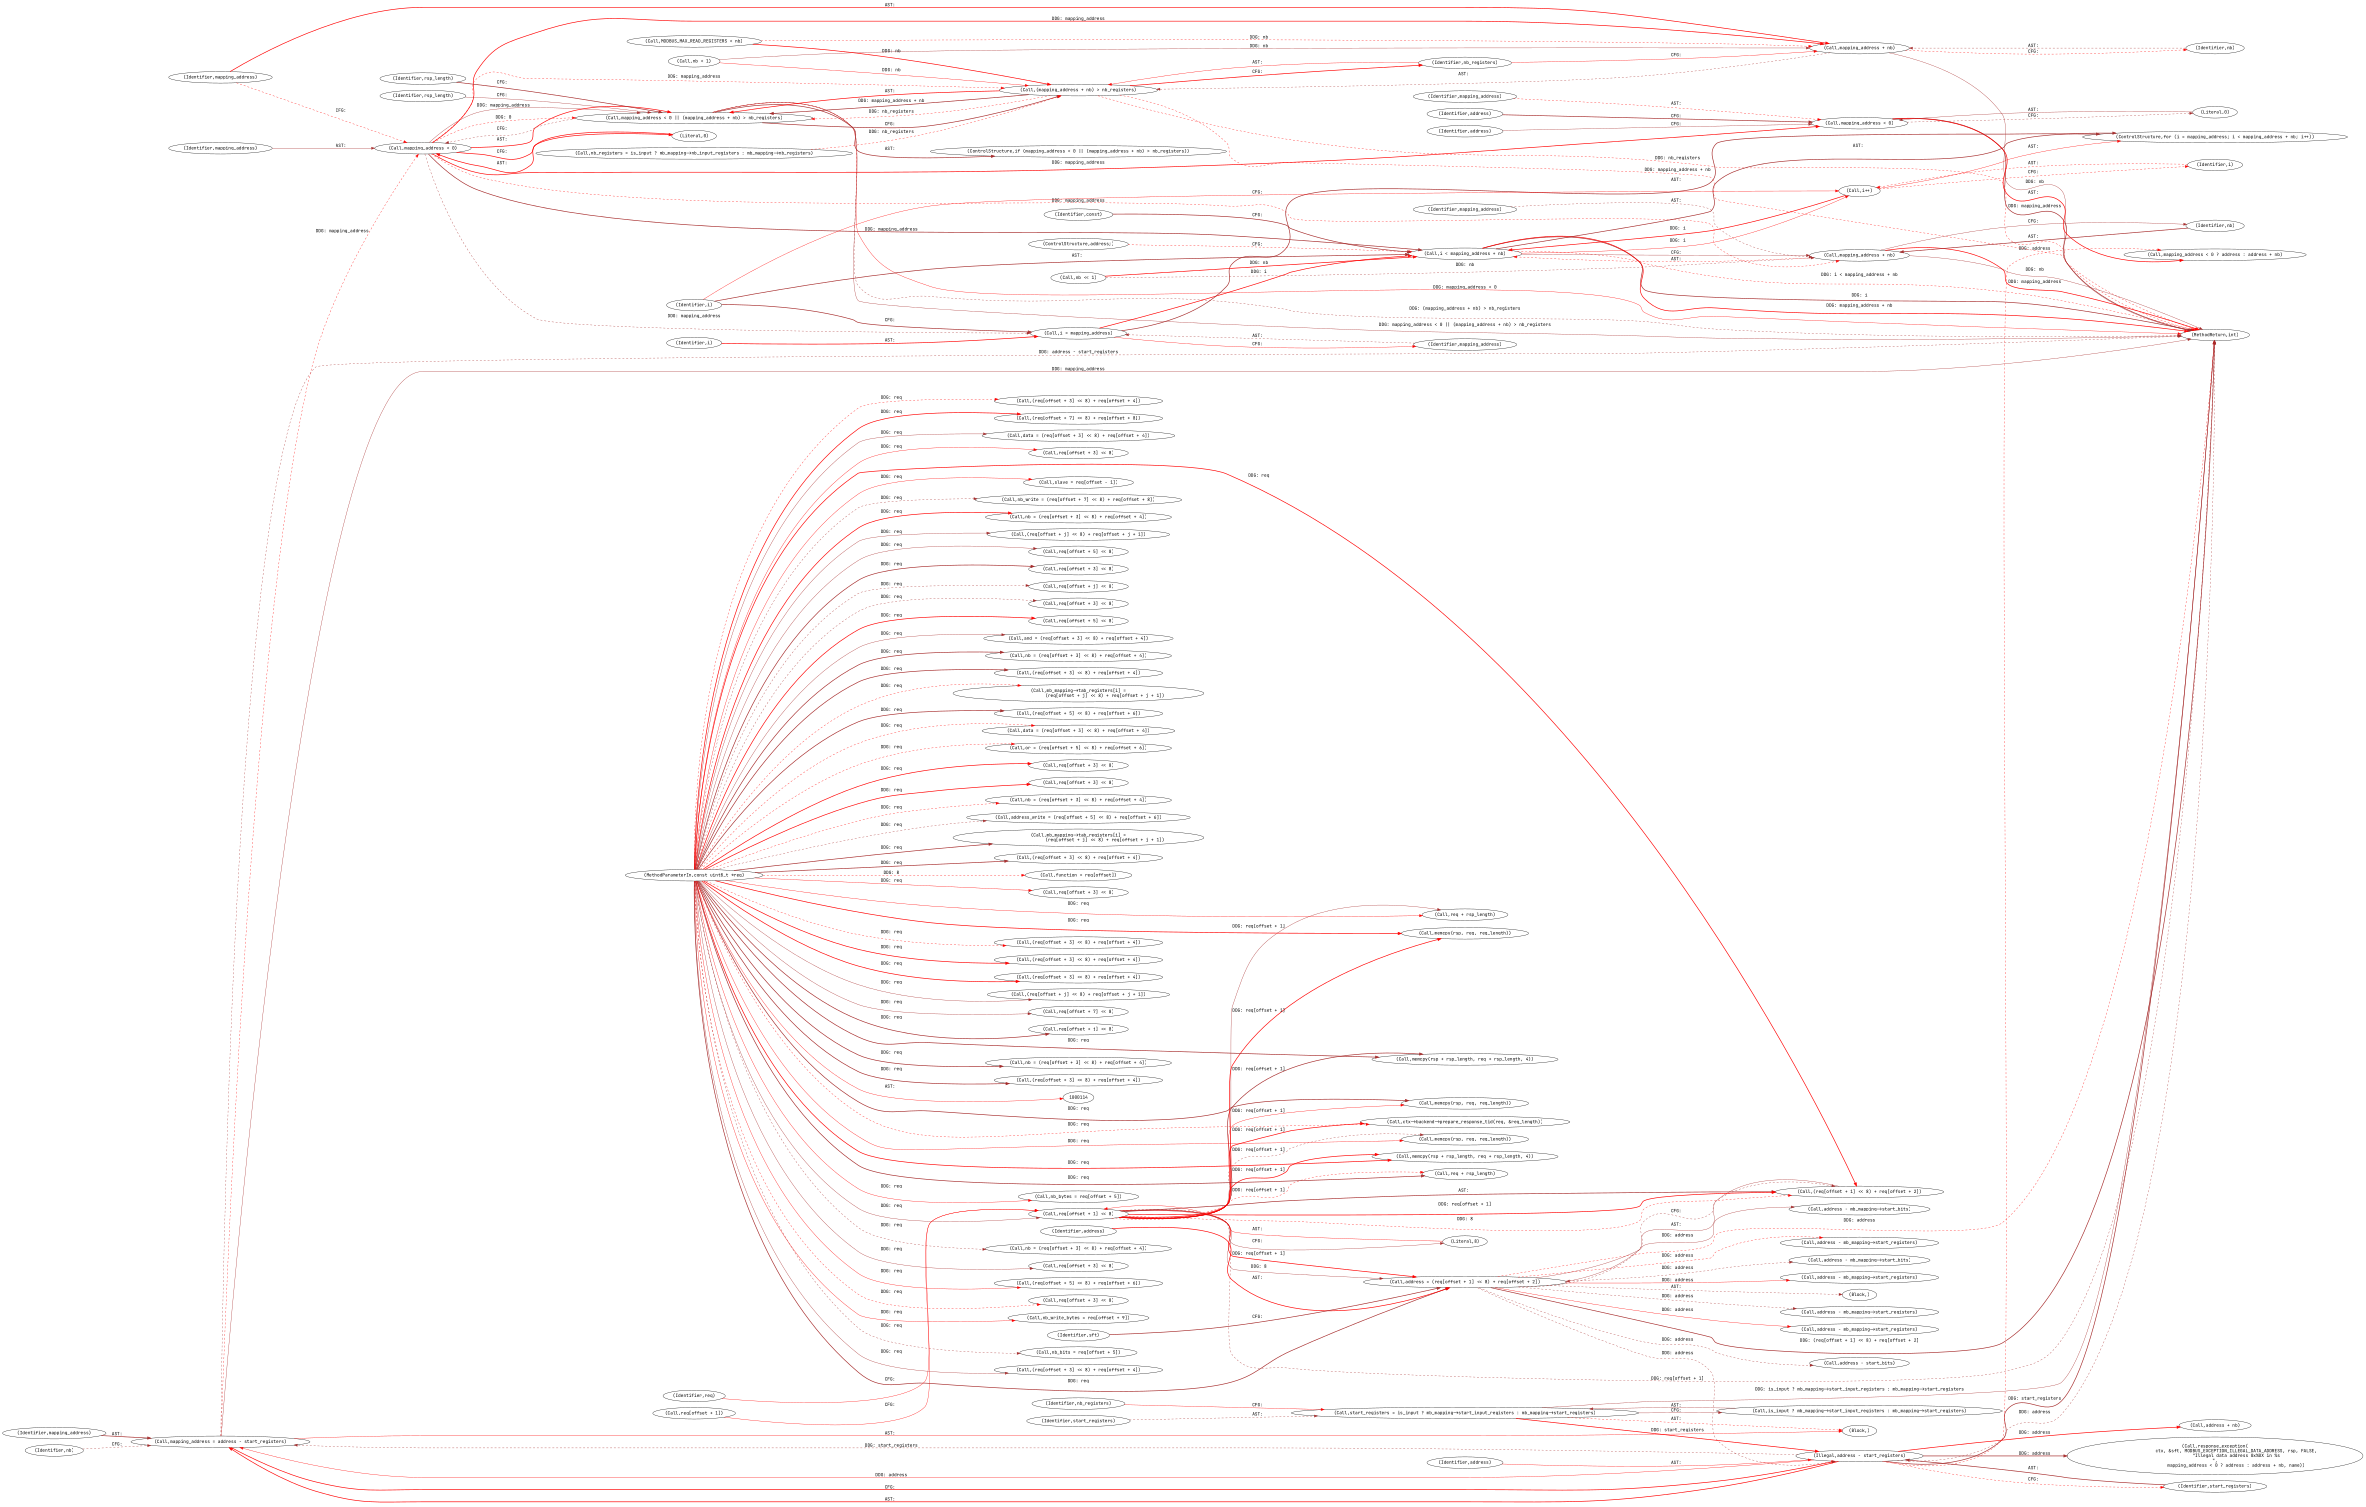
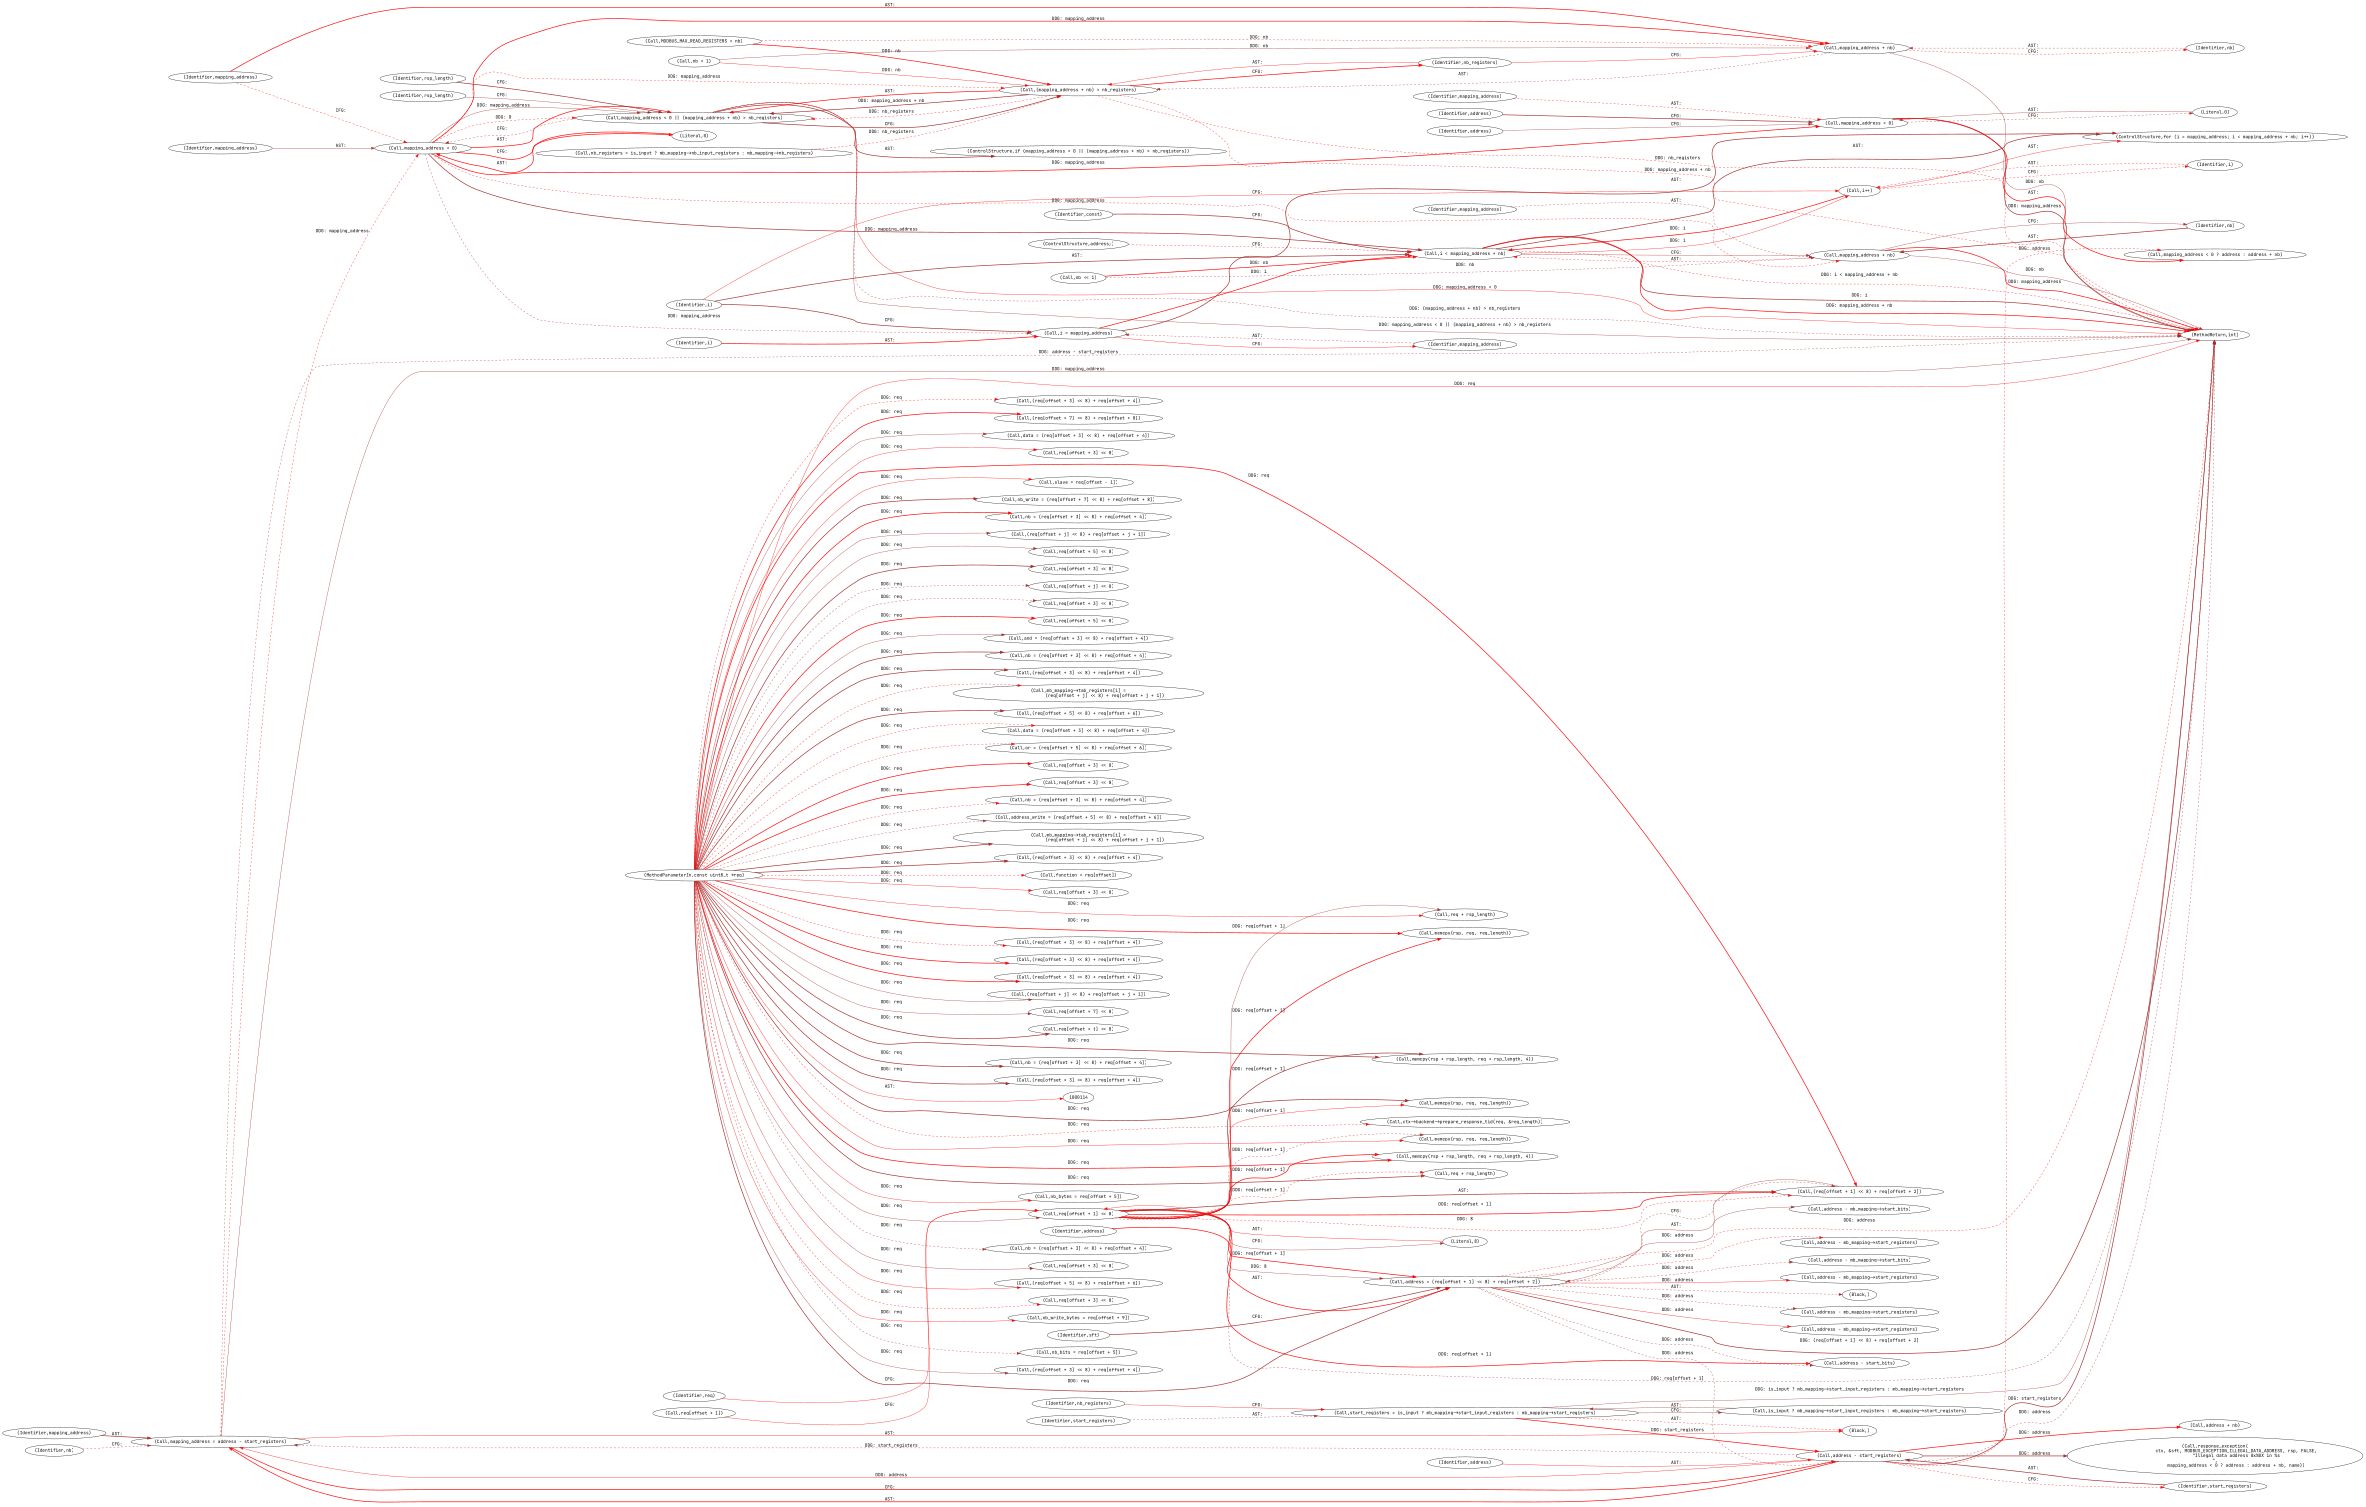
none -> (1275, 386)
(765, 618) -> (765, 618)
(891, 873) -> (891, 873)
(1249, 1141) -> (1407, 1367)
(1859, 1456) -> (1859, 1456)
